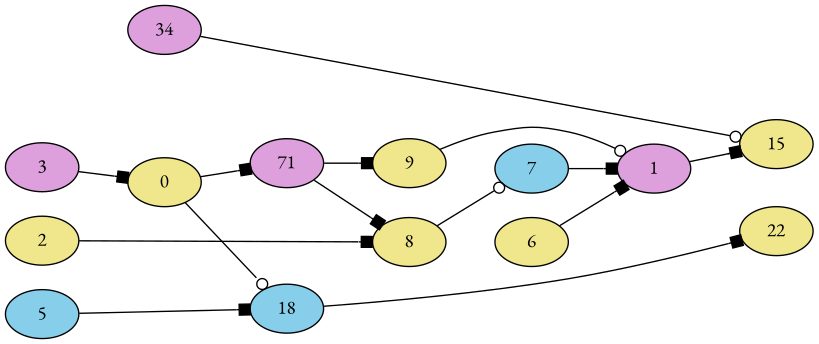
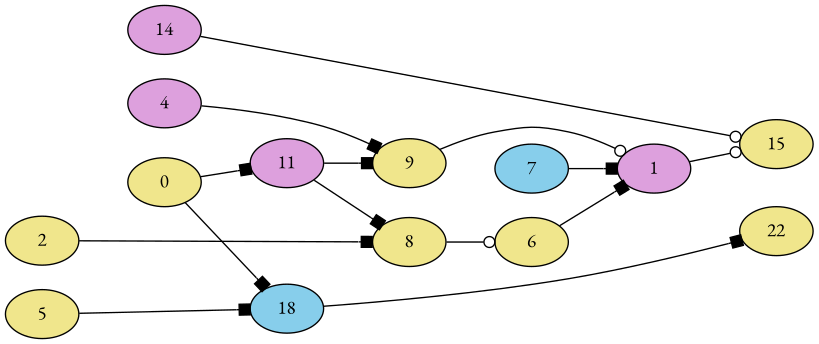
(165, 30) -> (165, 30)
none -> (165, 103)
(710, 158) -> (710, 158)
(287, 163) -> (287, 163)
(42, 167) -> none
(466, 208) -> (465, 242)
(214, 233) -> (214, 233)
(42, 314) -> (42, 314)
